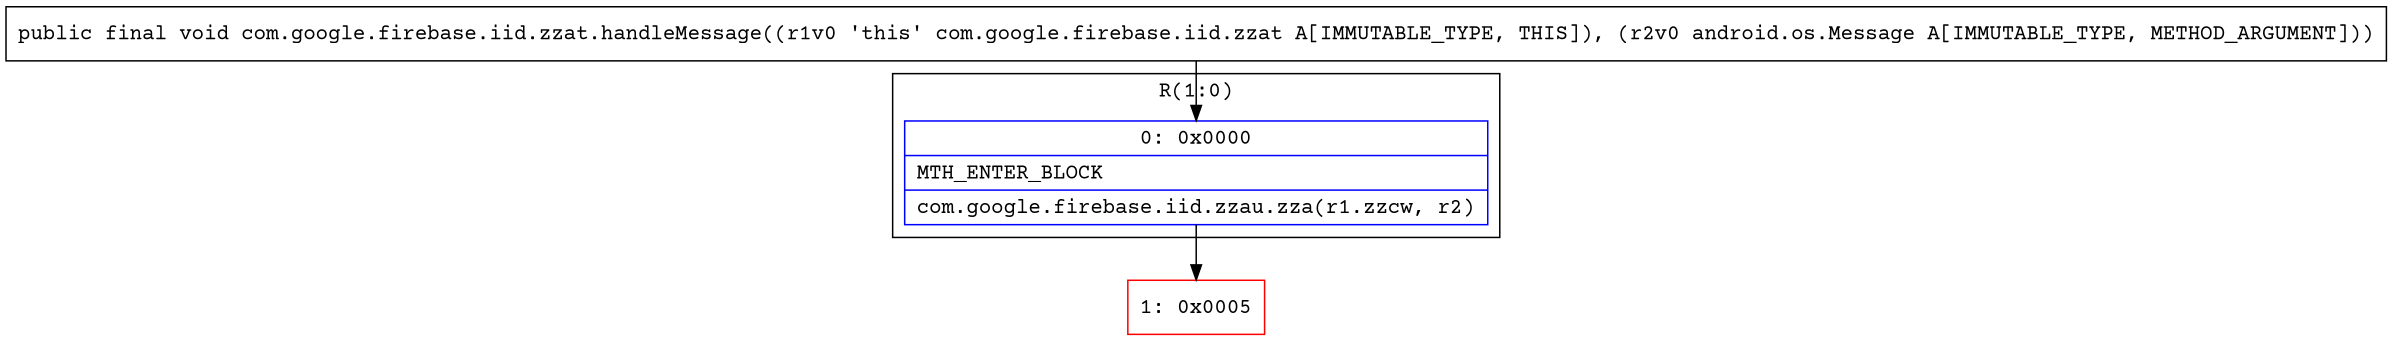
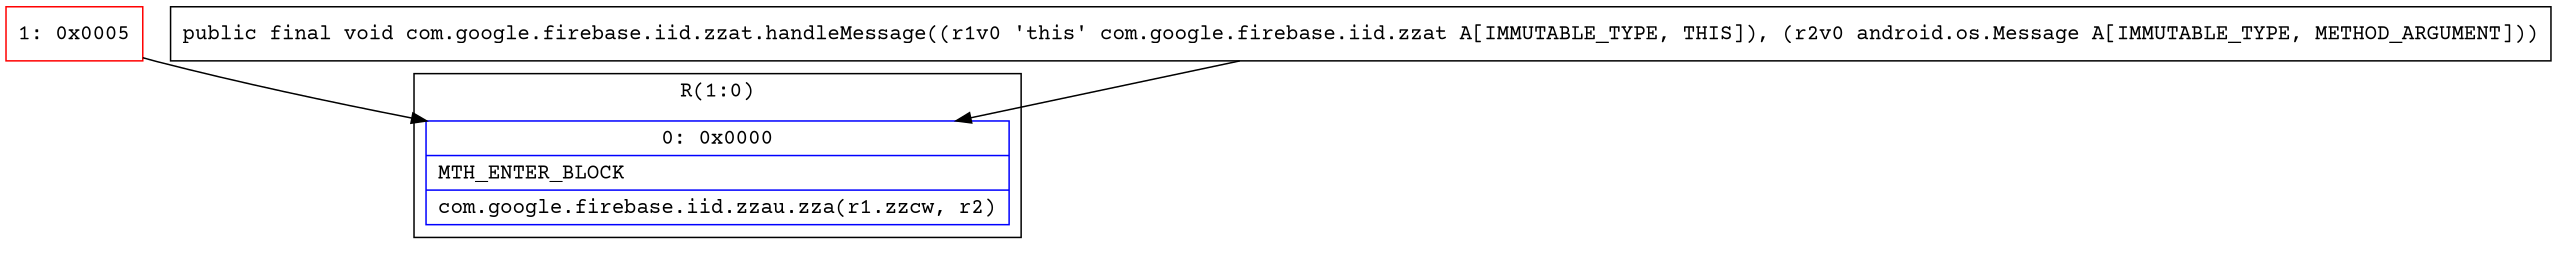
(1196, 247) -> (277, 90)
